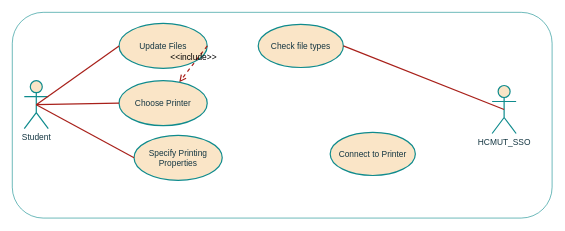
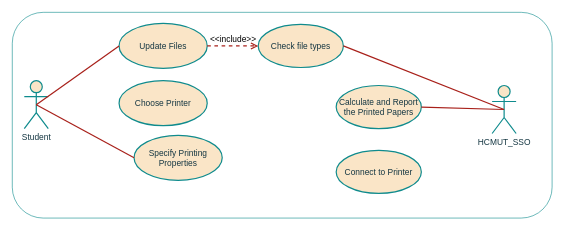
(194, 63) -> (231, 46)
(82, 104) -> none
none -> (379, 107)
none -> (461, 108)
(373, 154) -> (379, 172)
